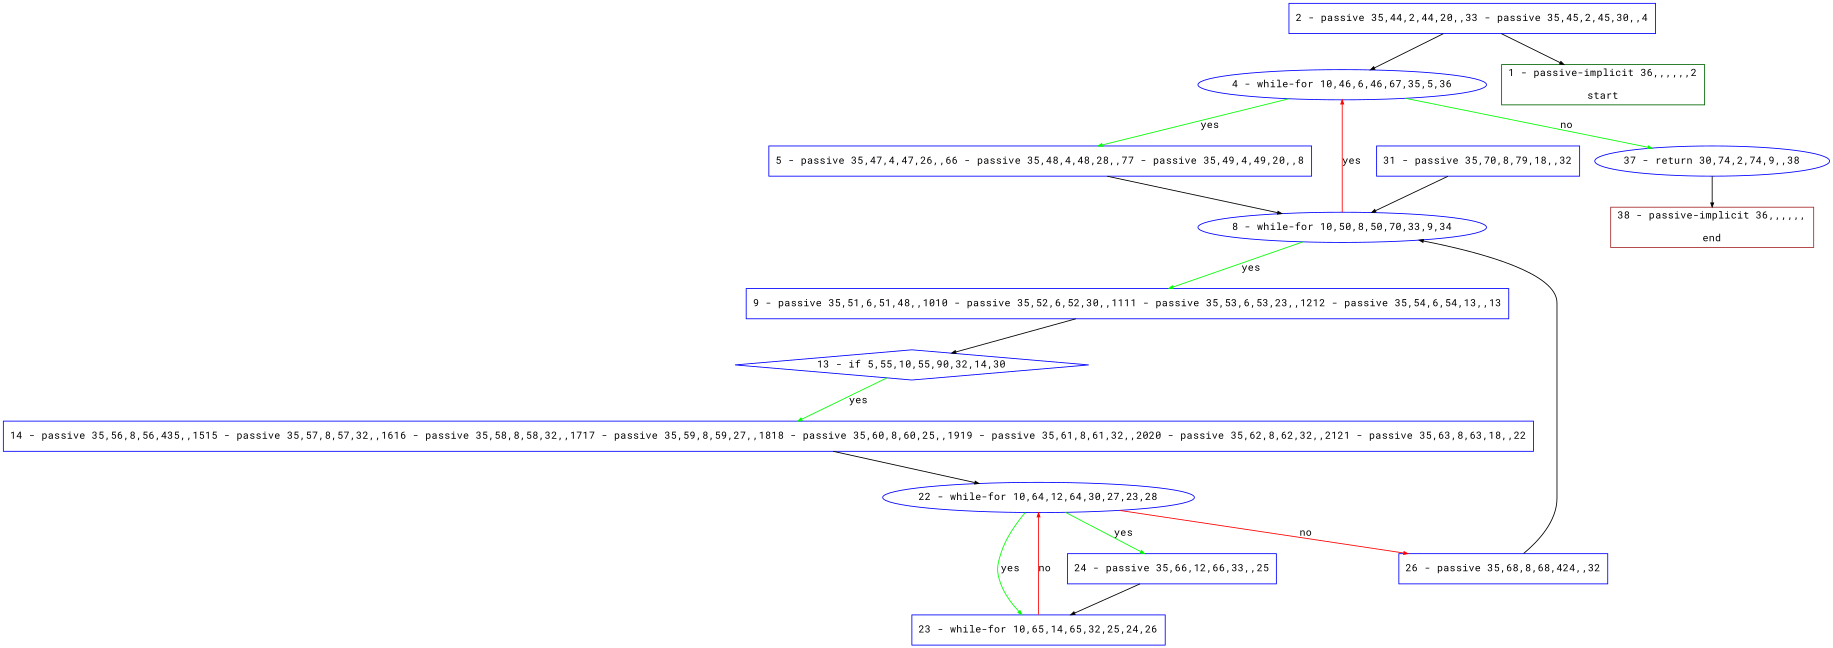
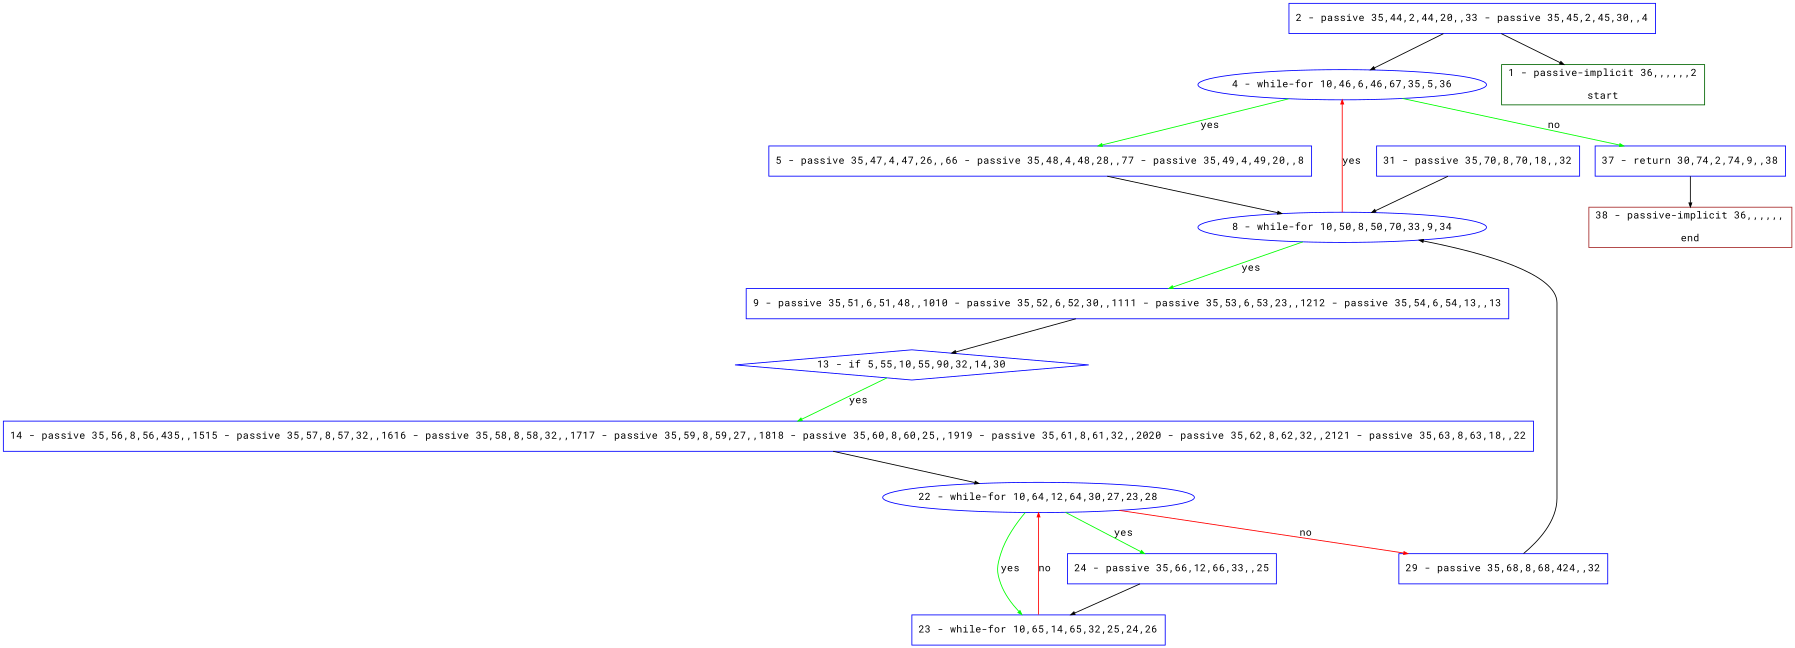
(1478, 161) -> (1478, 161)
(1712, 161) -> (1690, 161)
(1503, 569) -> (1503, 569)
